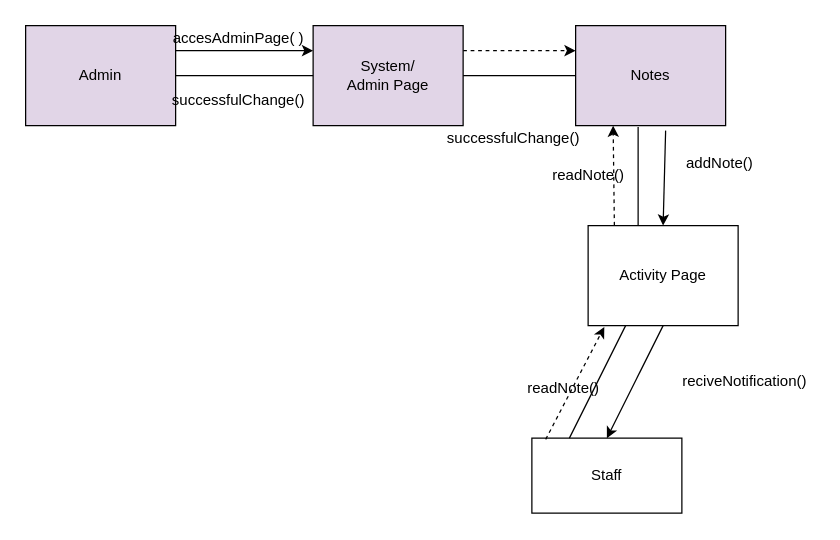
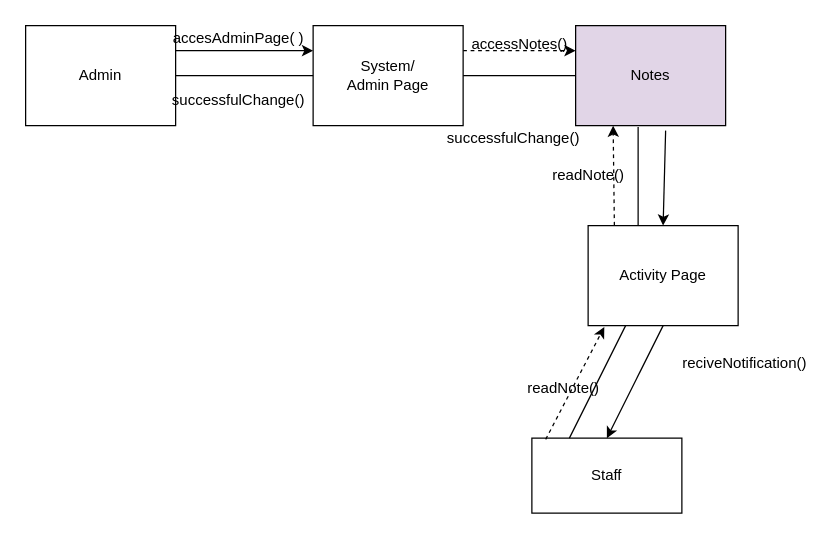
none -> (519, 44)
(101, 76) -> (101, 76)
(388, 76) -> (388, 76)
(719, 163) -> none
(744, 382) -> (744, 363)
